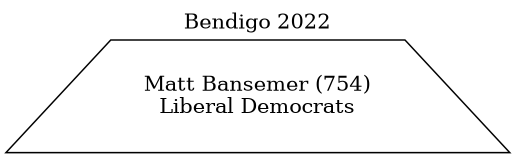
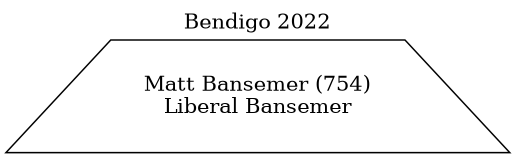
(258, 96) -> (258, 96)
